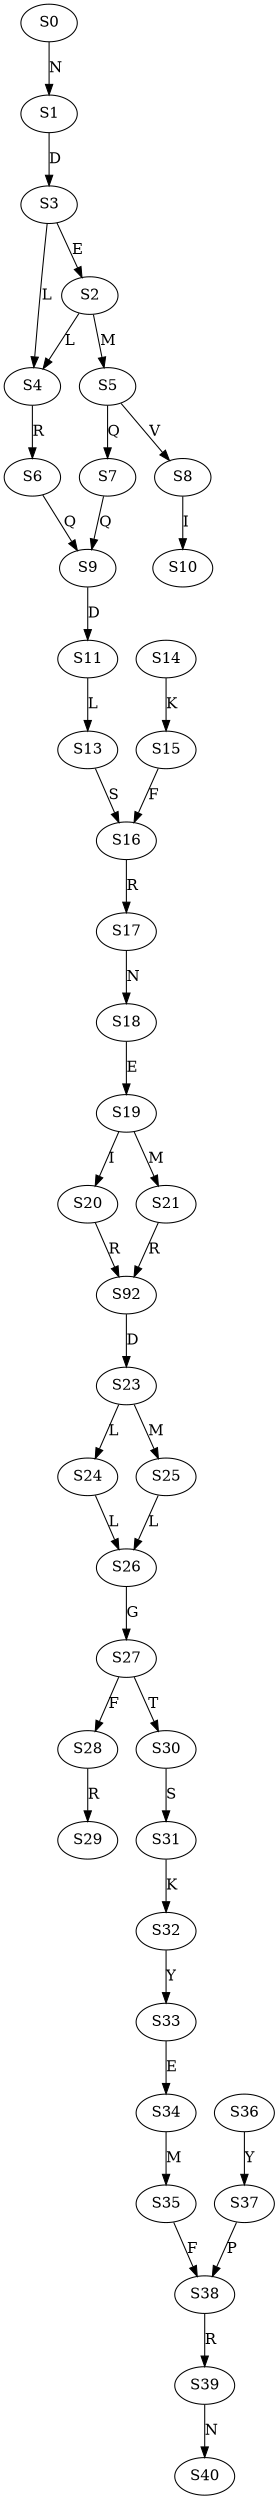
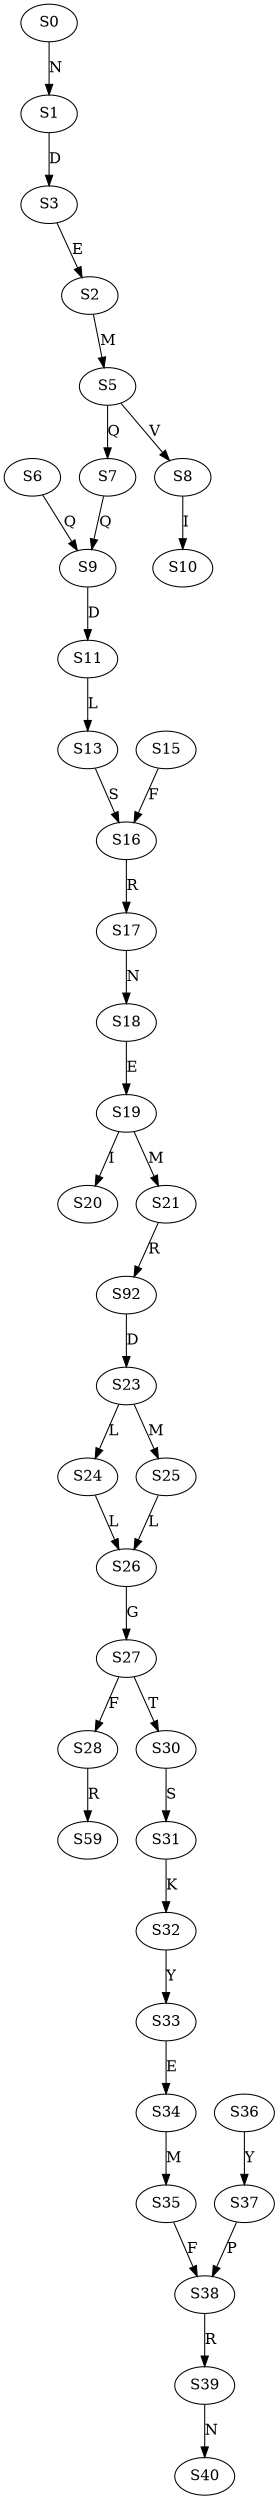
(32, 386) -> none
(166, 659) -> none
(105, 1245) -> none
(88, 1840) -> (88, 1840)
